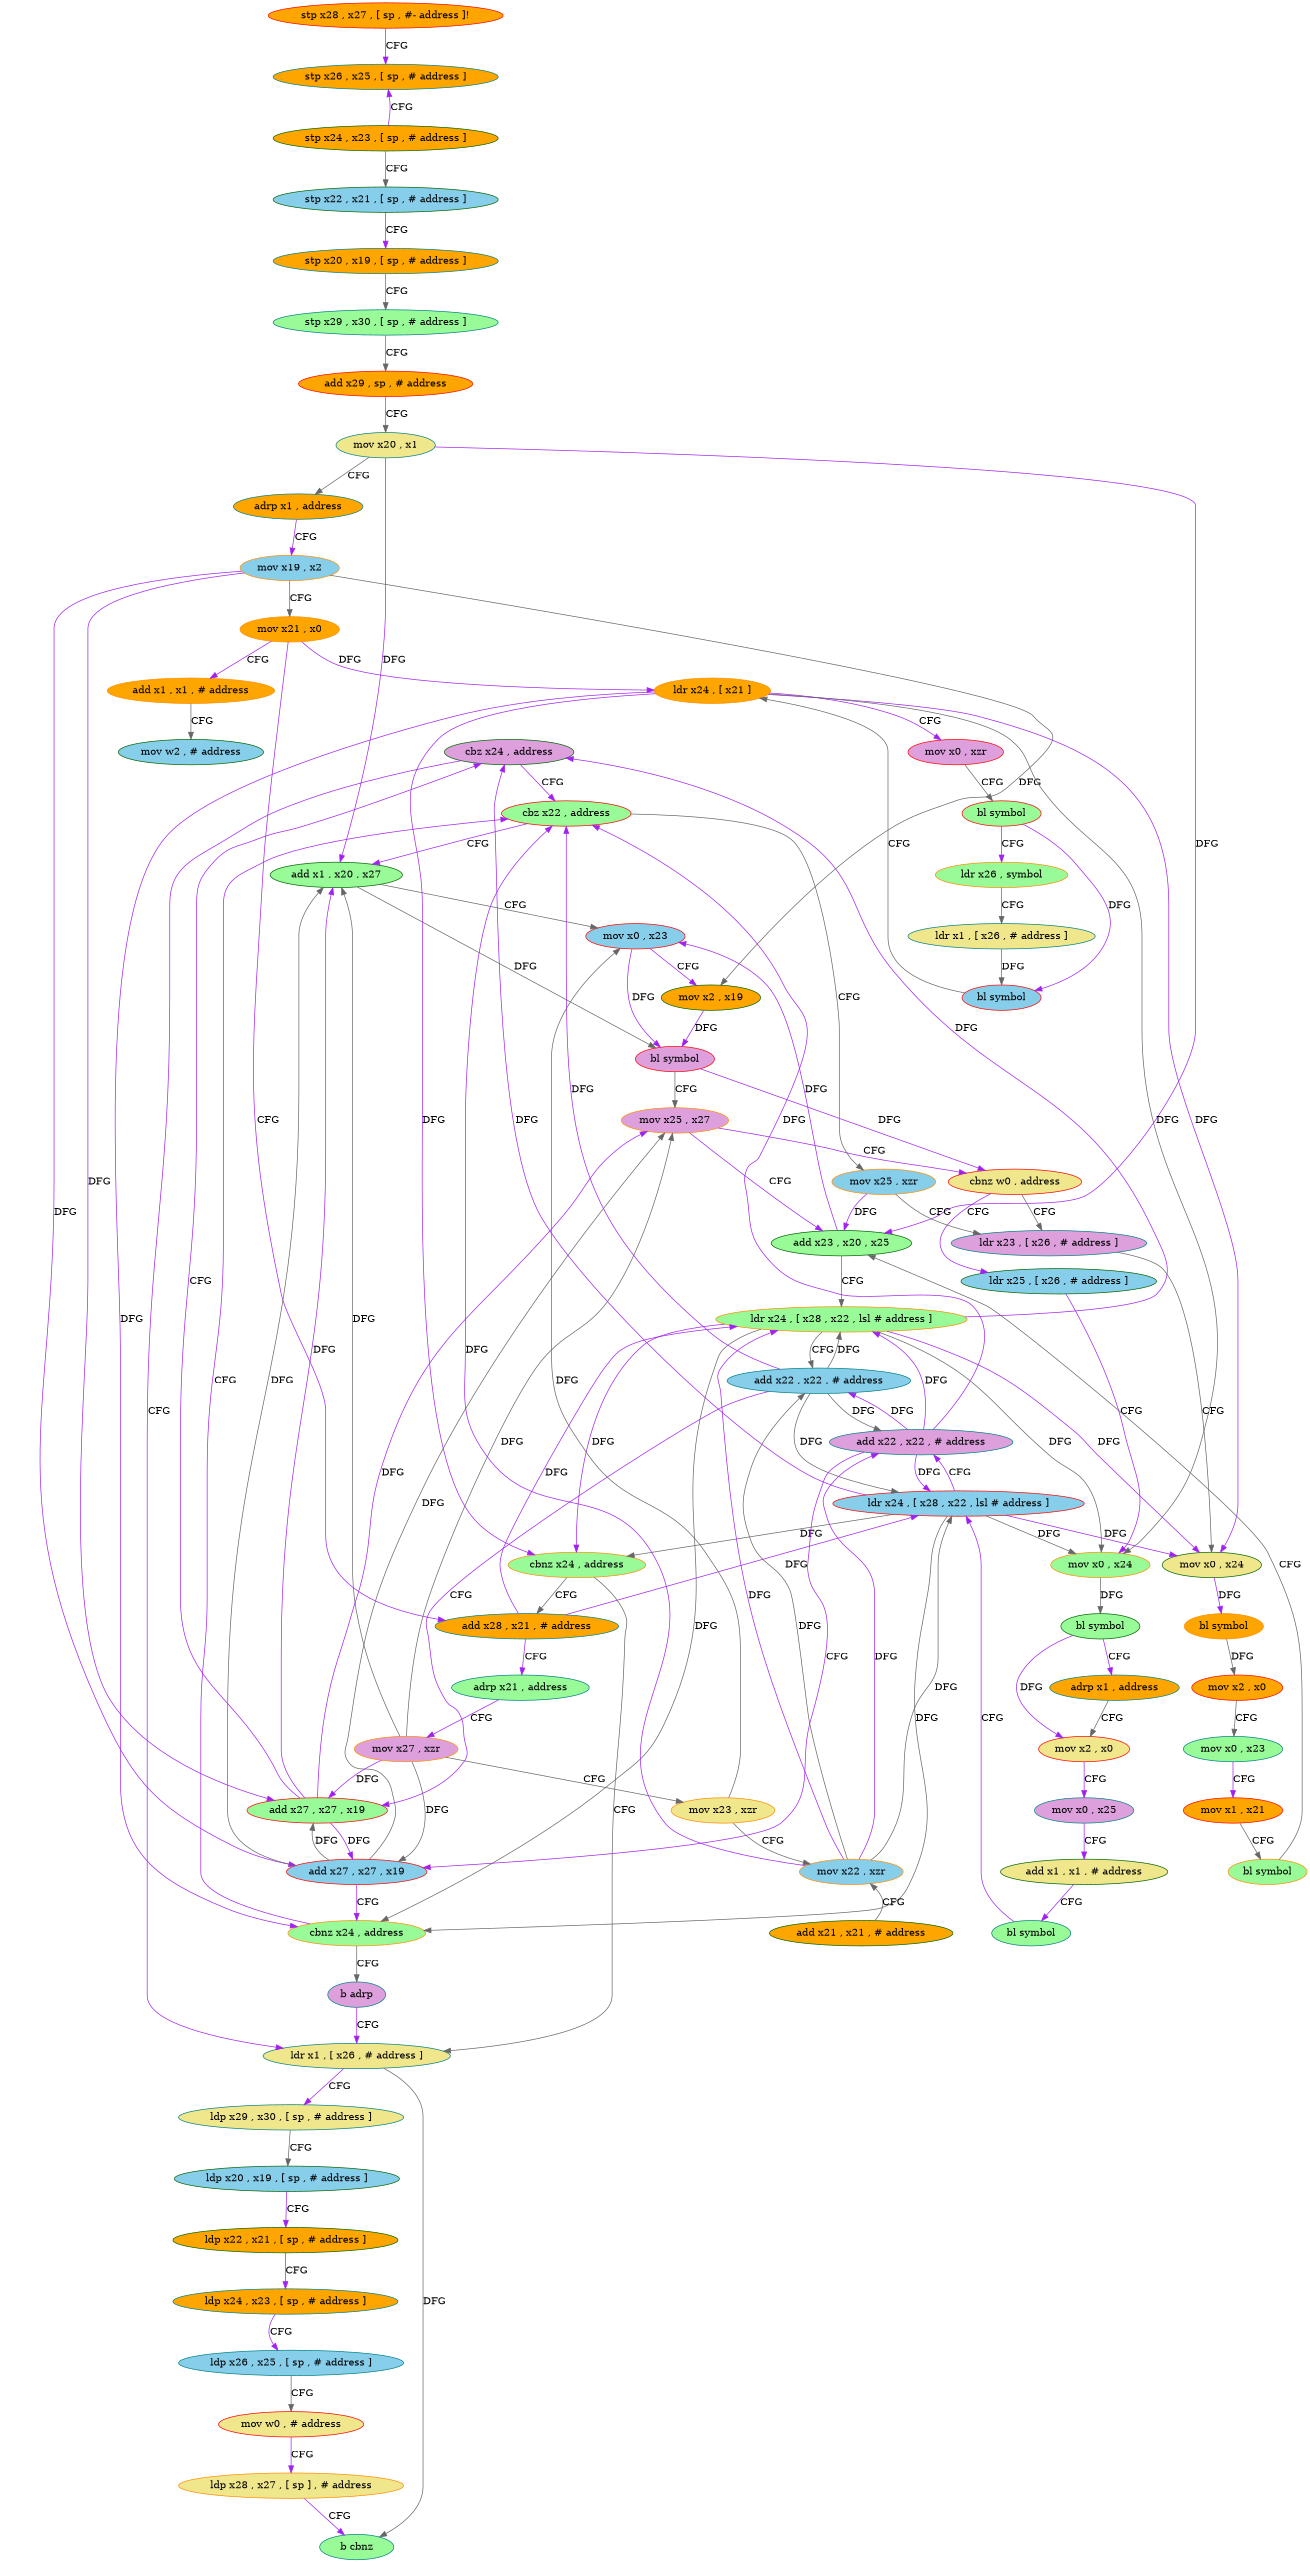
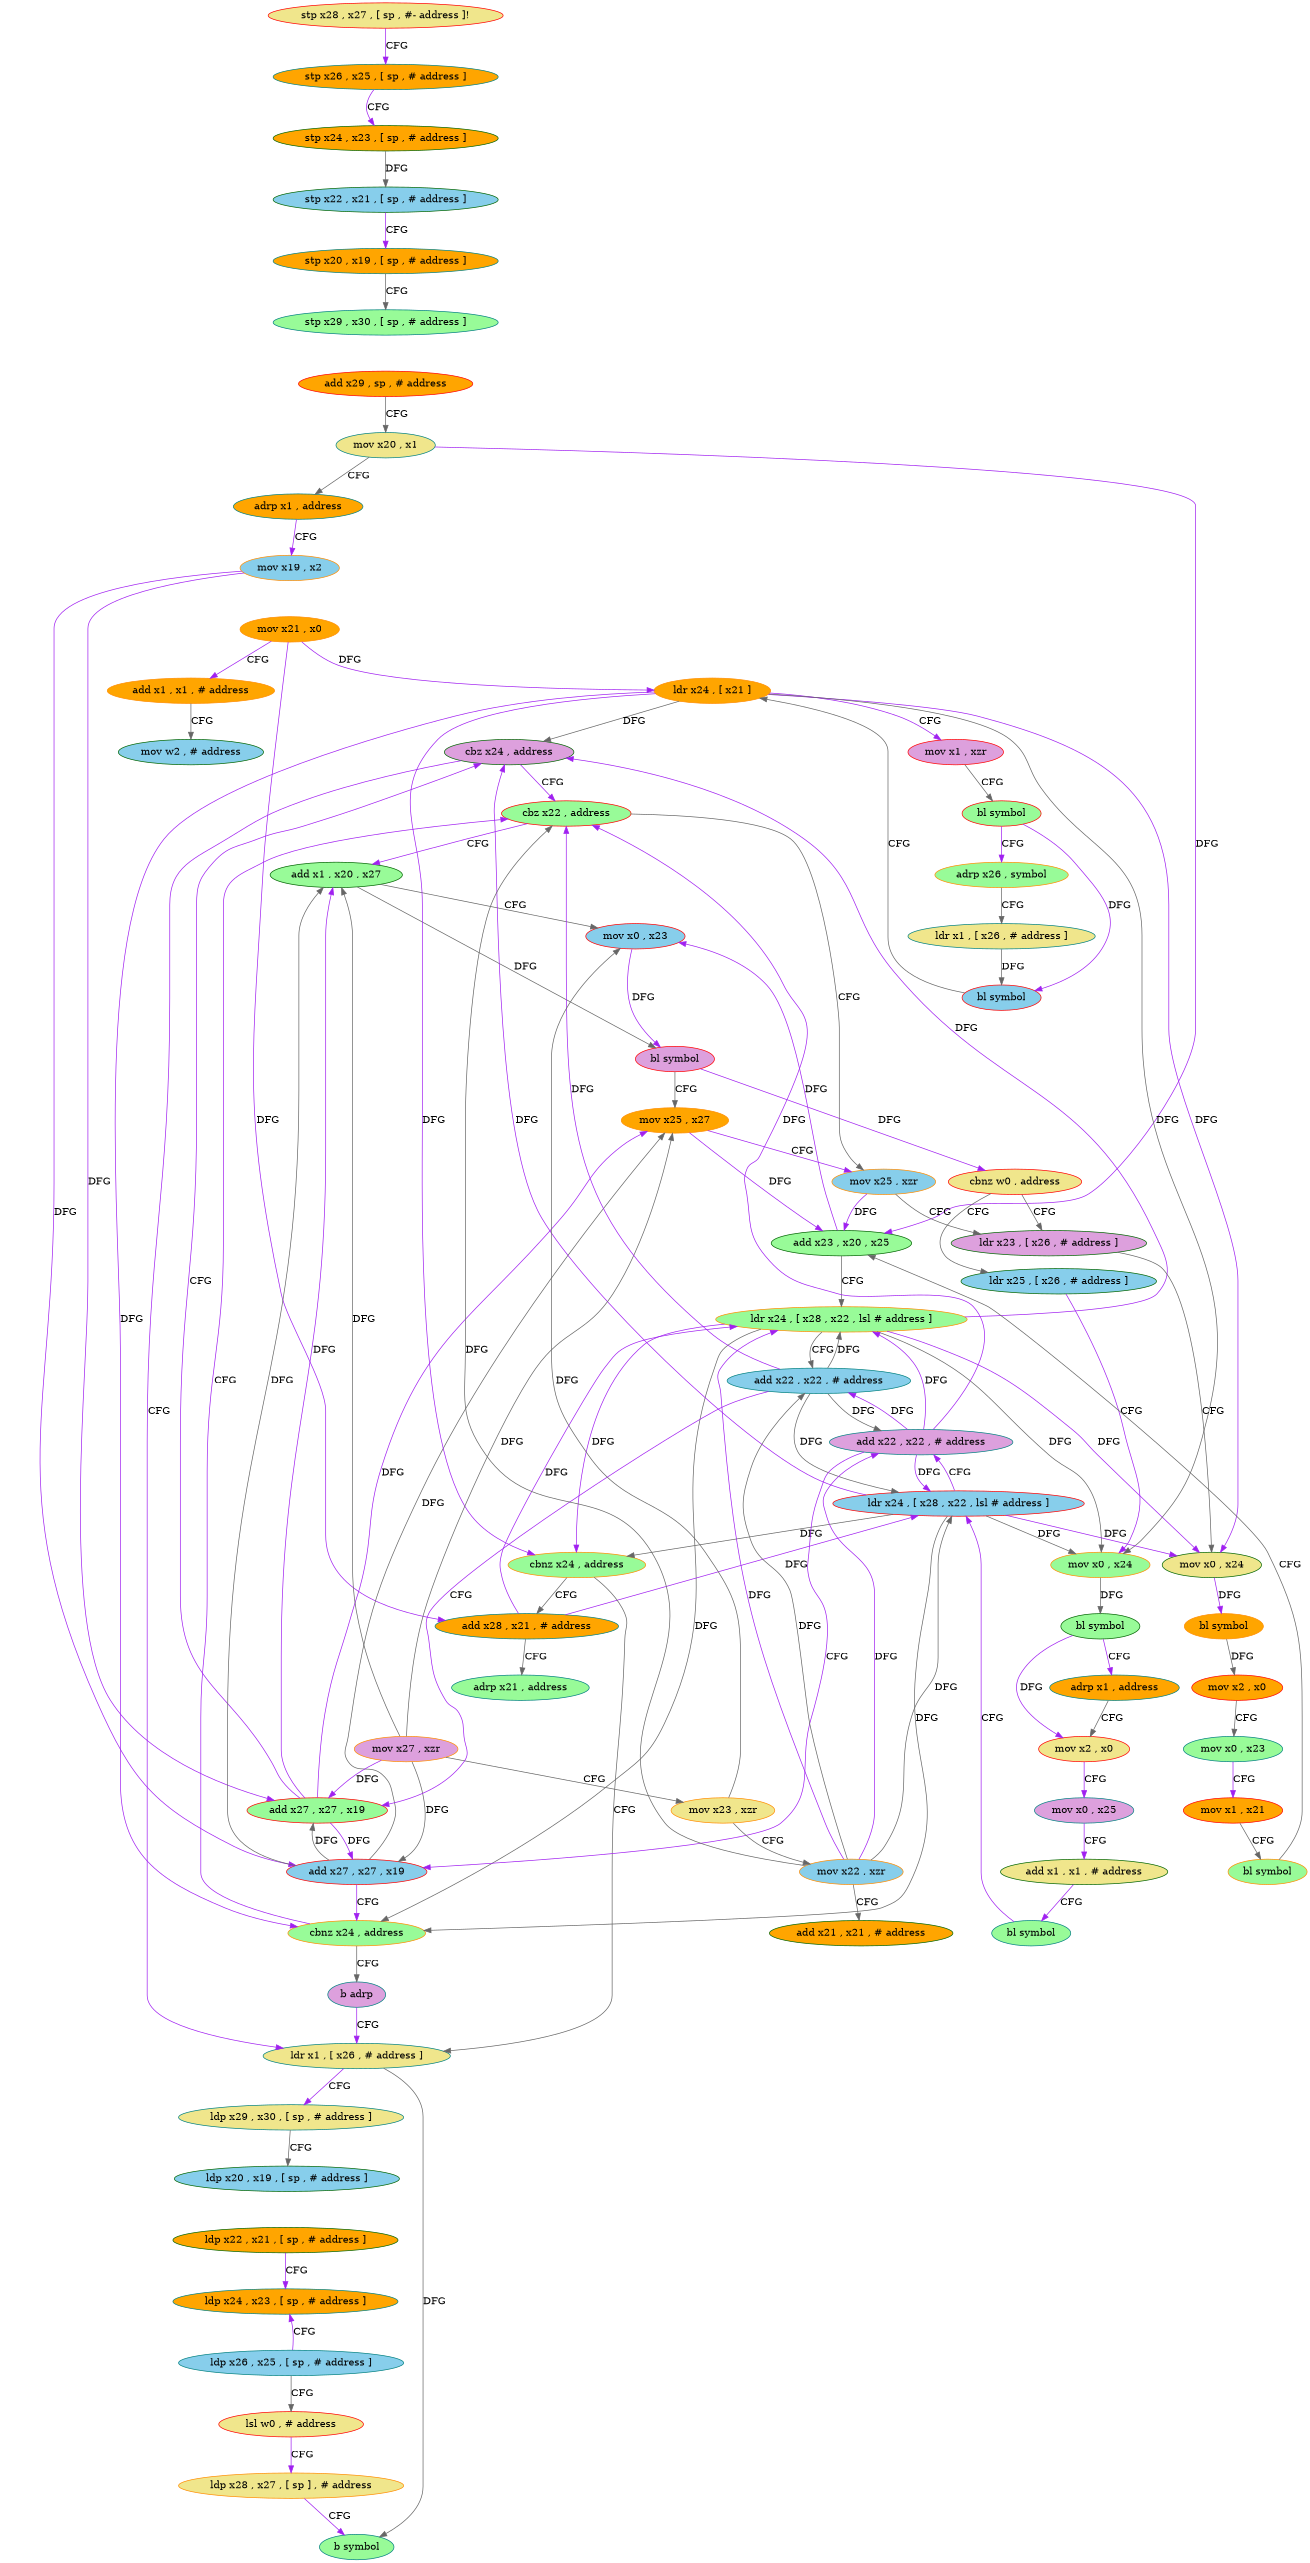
(386, 16) -> (386, 16)
(390, 111) -> (367, 104)
(397, 169) -> (397, 169)
(386, 350) -> none
(290, 595) -> none
(382, 659) -> none
none -> (615, 720)
(956, 752) -> (956, 752)
(1002, 875) -> (1002, 875)
(711, 998) -> none
(268, 1120) -> (268, 1120)
(675, 1120) -> (675, 1120)
(839, 1151) -> (776, 1150)
(780, 1182) -> (780, 1182)
(943, 1233) -> (943, 1233)
(1049, 1243) -> (1049, 1243)
(480, 1446) -> (480, 1446)
(524, 1653) -> (524, 1653)
(466, 1717) -> none
(883, 1902) -> (856, 1899)
(286, 2206) -> none
(269, 2329) -> (293, 2336)
(291, 2424) -> (291, 2424)
(357, 2547) -> (357, 2547)
